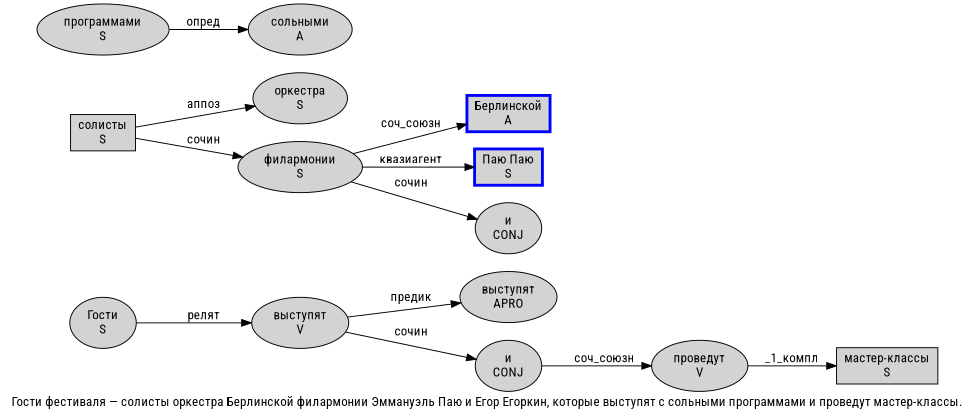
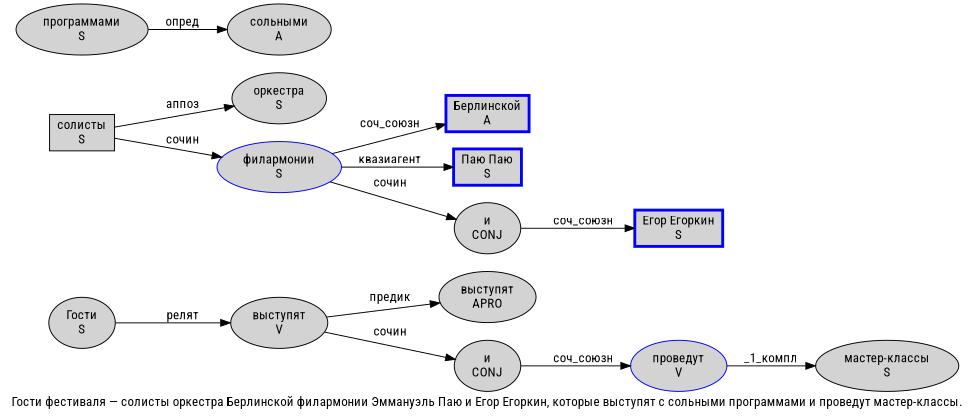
(300, 167) -> (279, 167)
none -> (679, 228)
(700, 366) -> (679, 366)
(887, 366) -> (887, 366)
